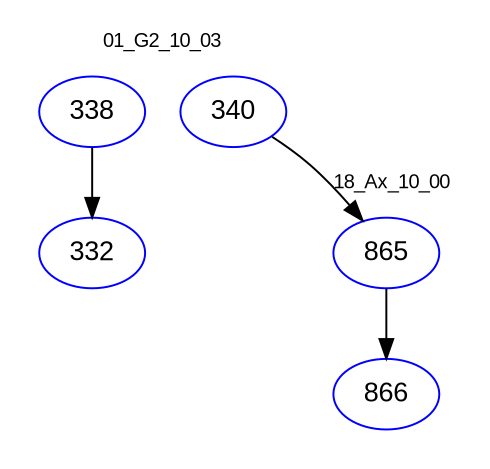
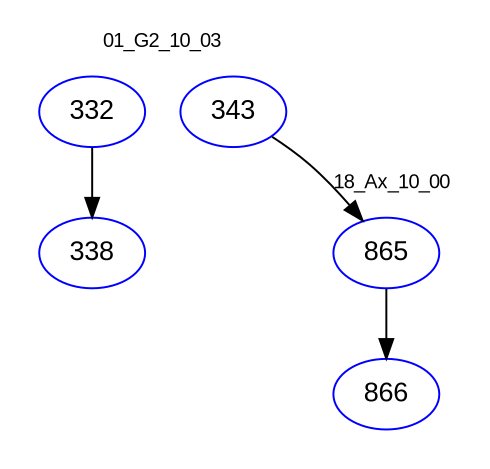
(233, 112) -> (233, 112)
(92, 173) -> (92, 173)
